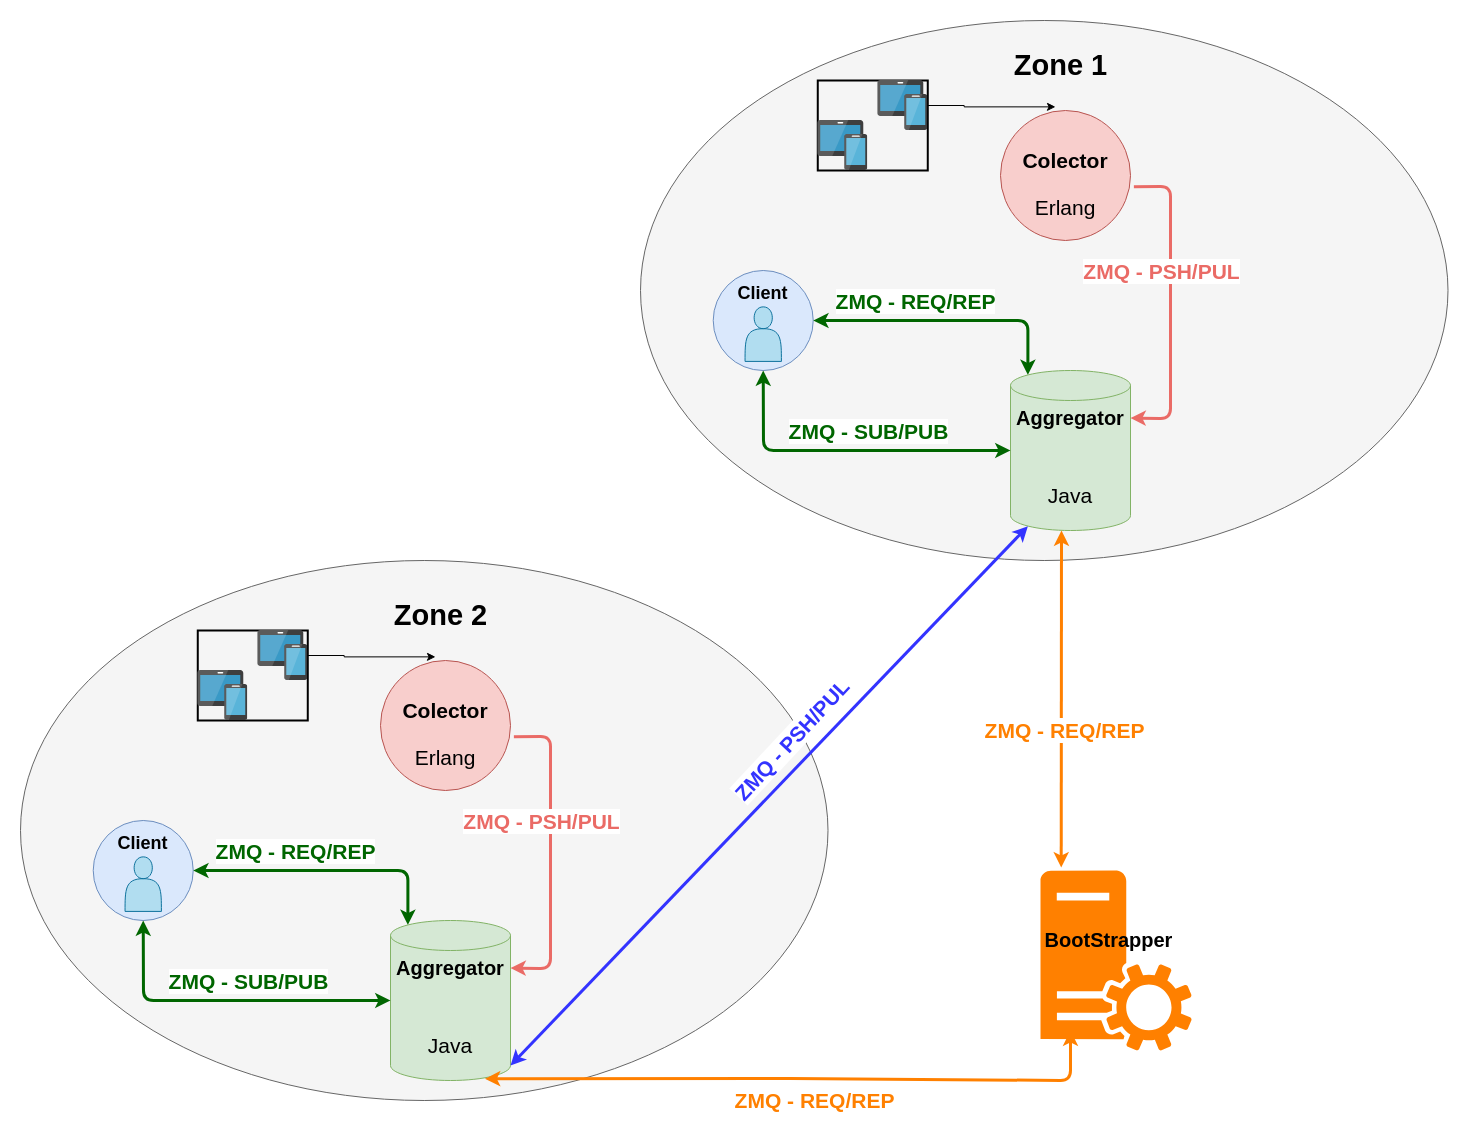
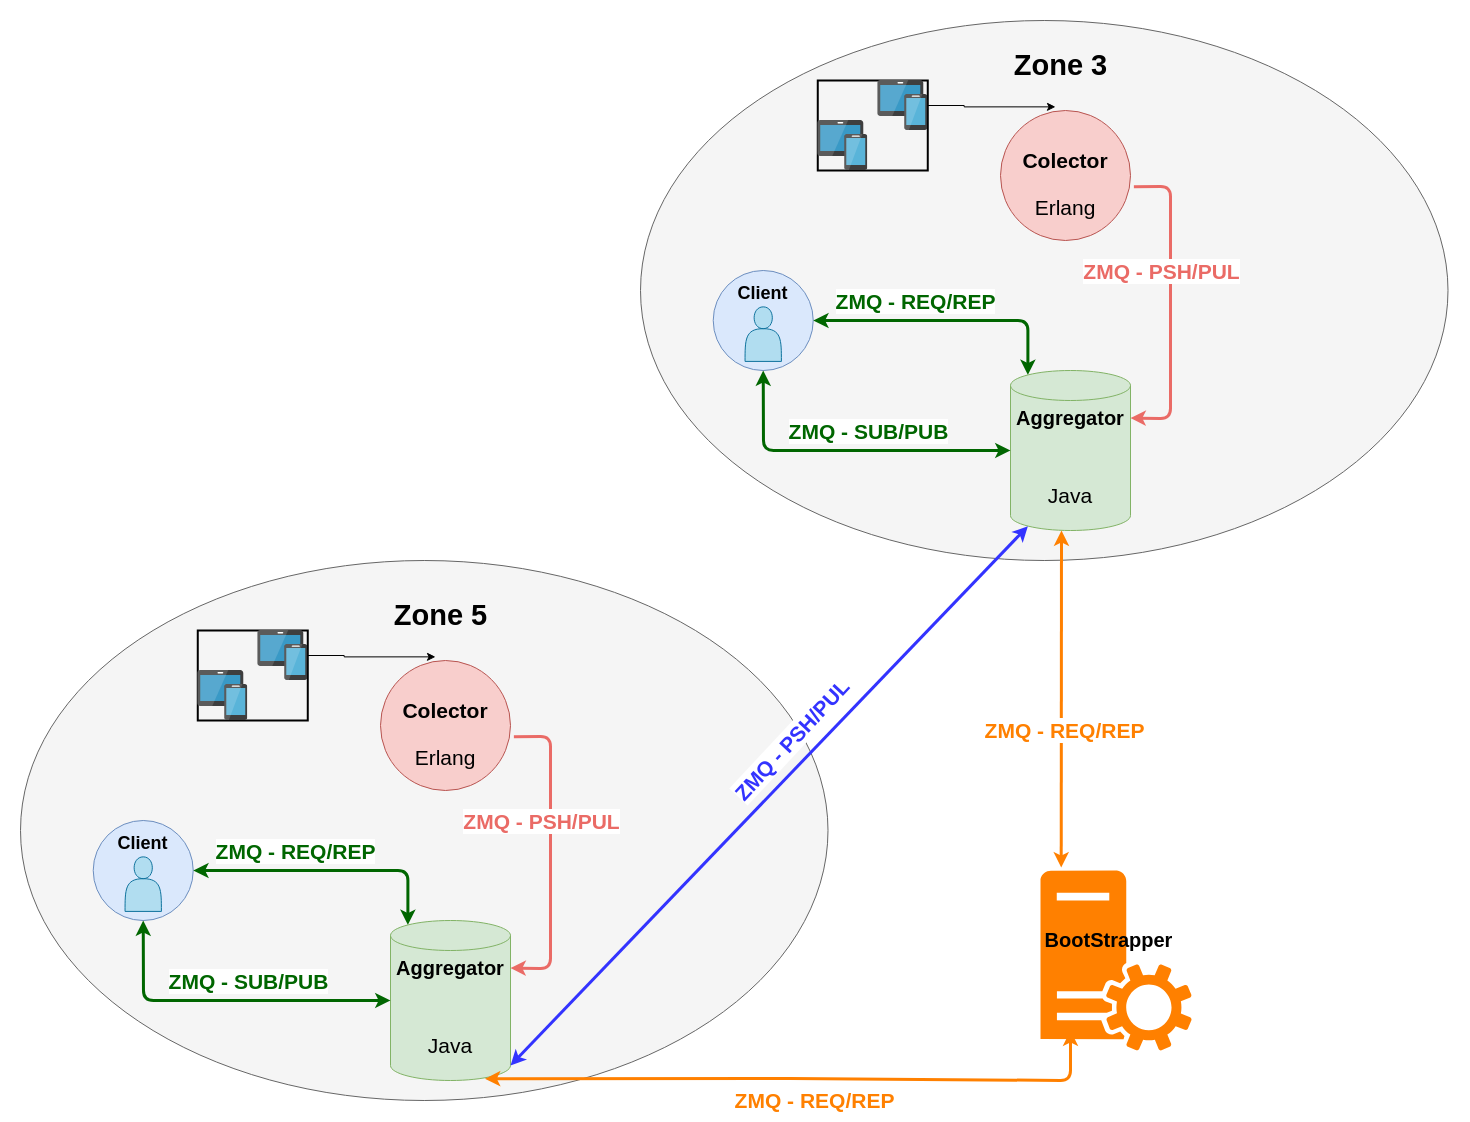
(1061, 66) -> (1061, 66)
(441, 616) -> (441, 616)
